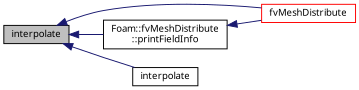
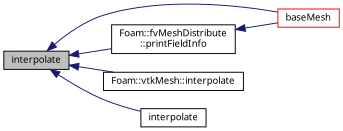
(309, 13) -> (309, 18)
none -> (173, 81)
